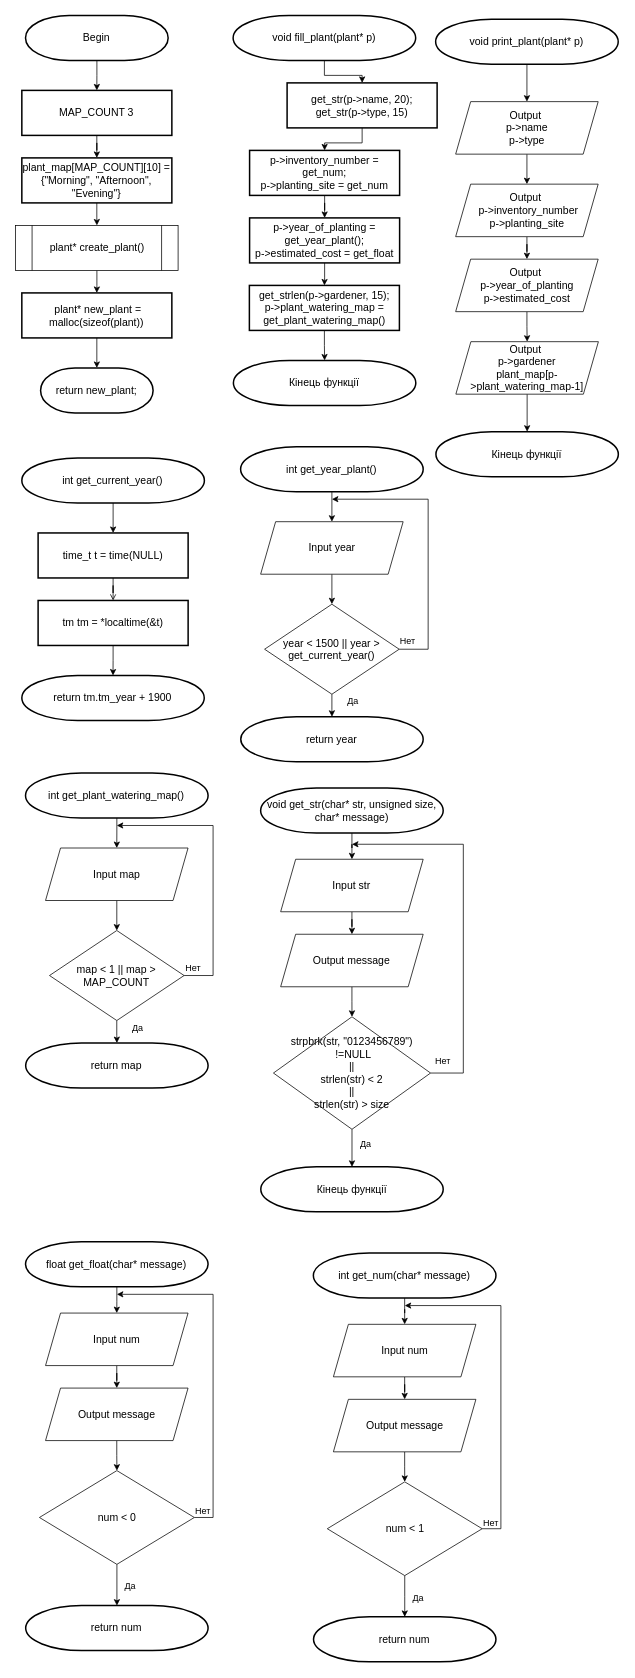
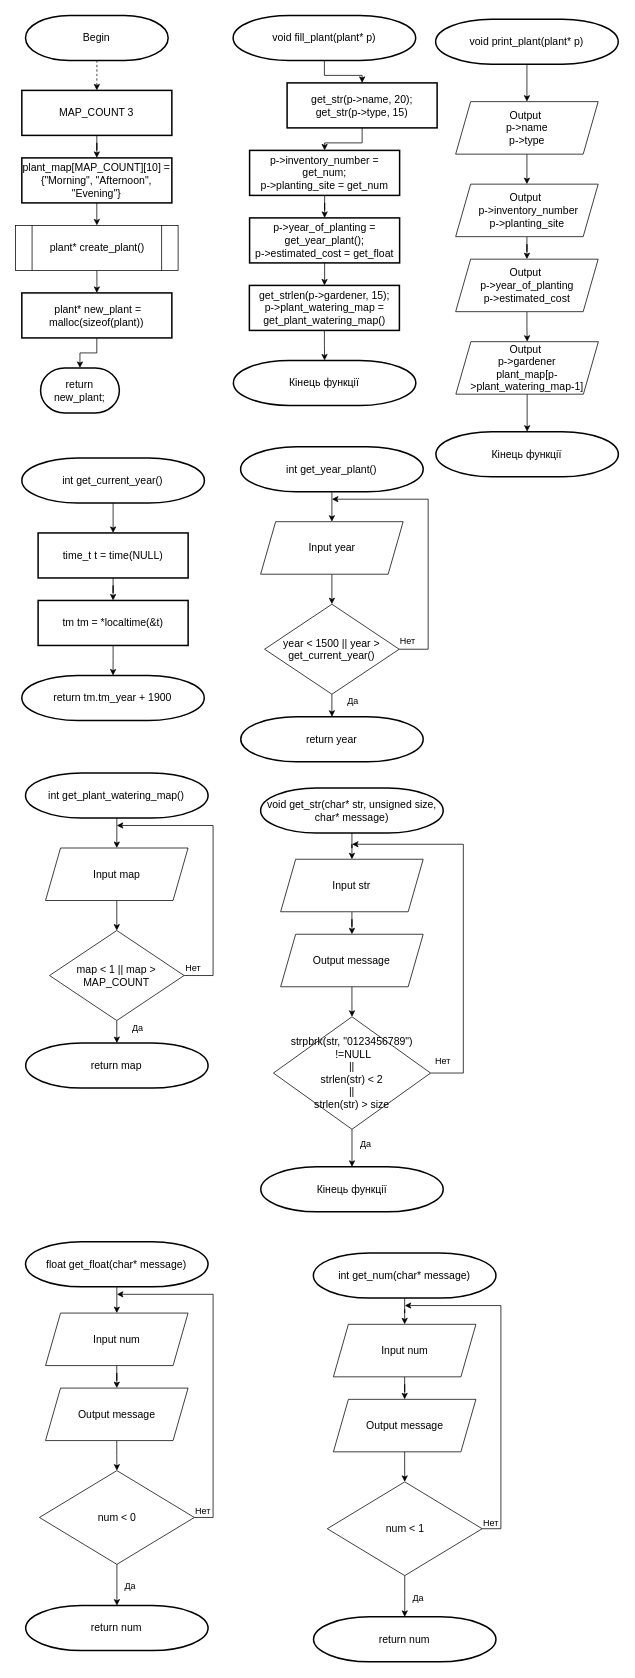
(97, 72) -> (97, 72)
(97, 390) -> (80, 390)
(113, 595) -> (113, 594)
